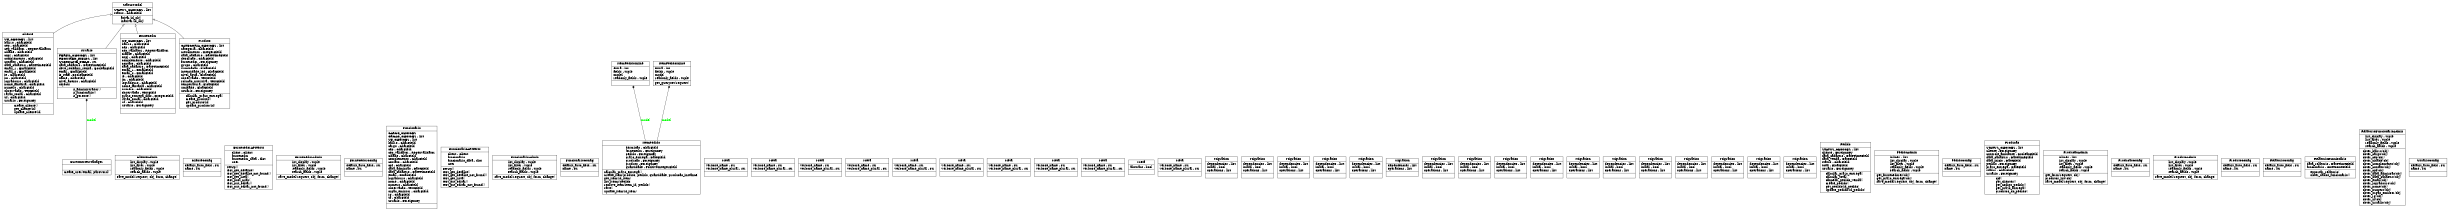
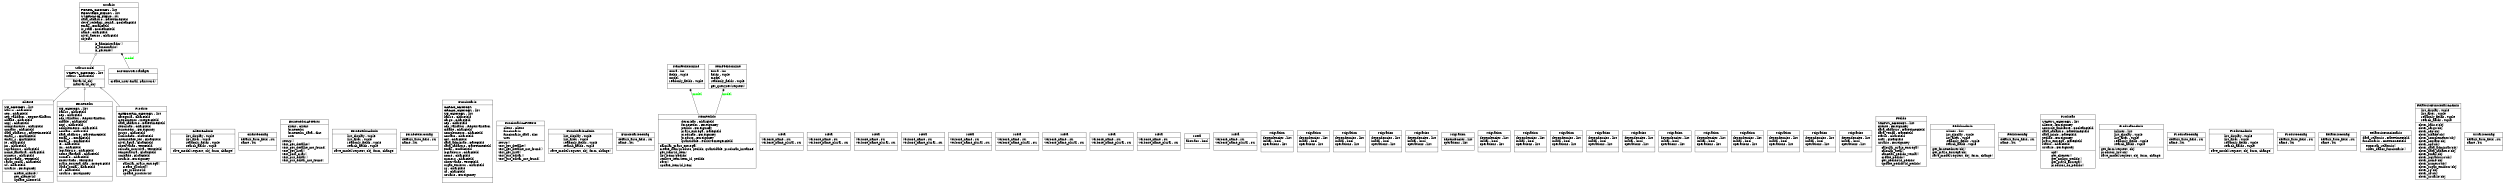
(114, 37) -> (93, 60)
